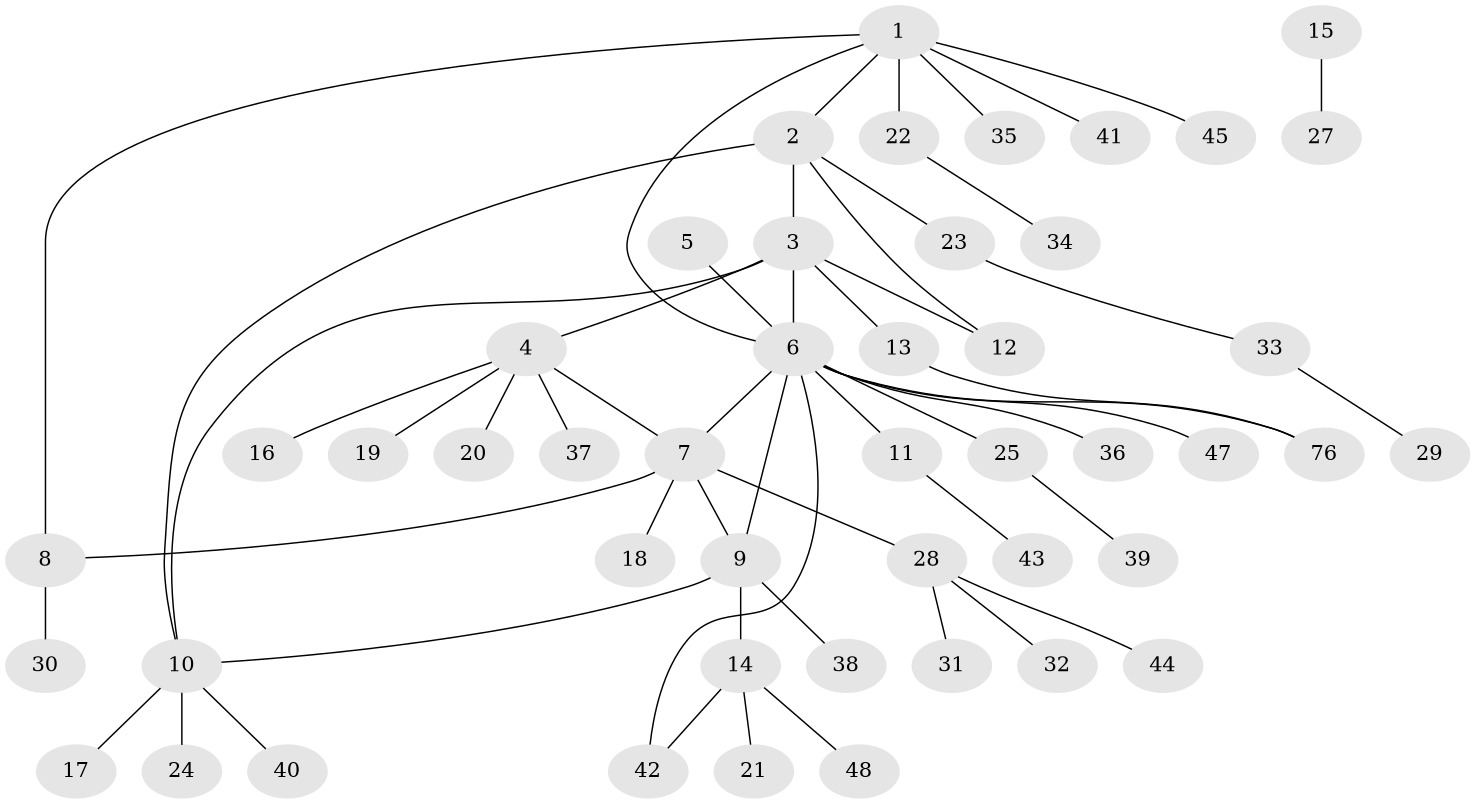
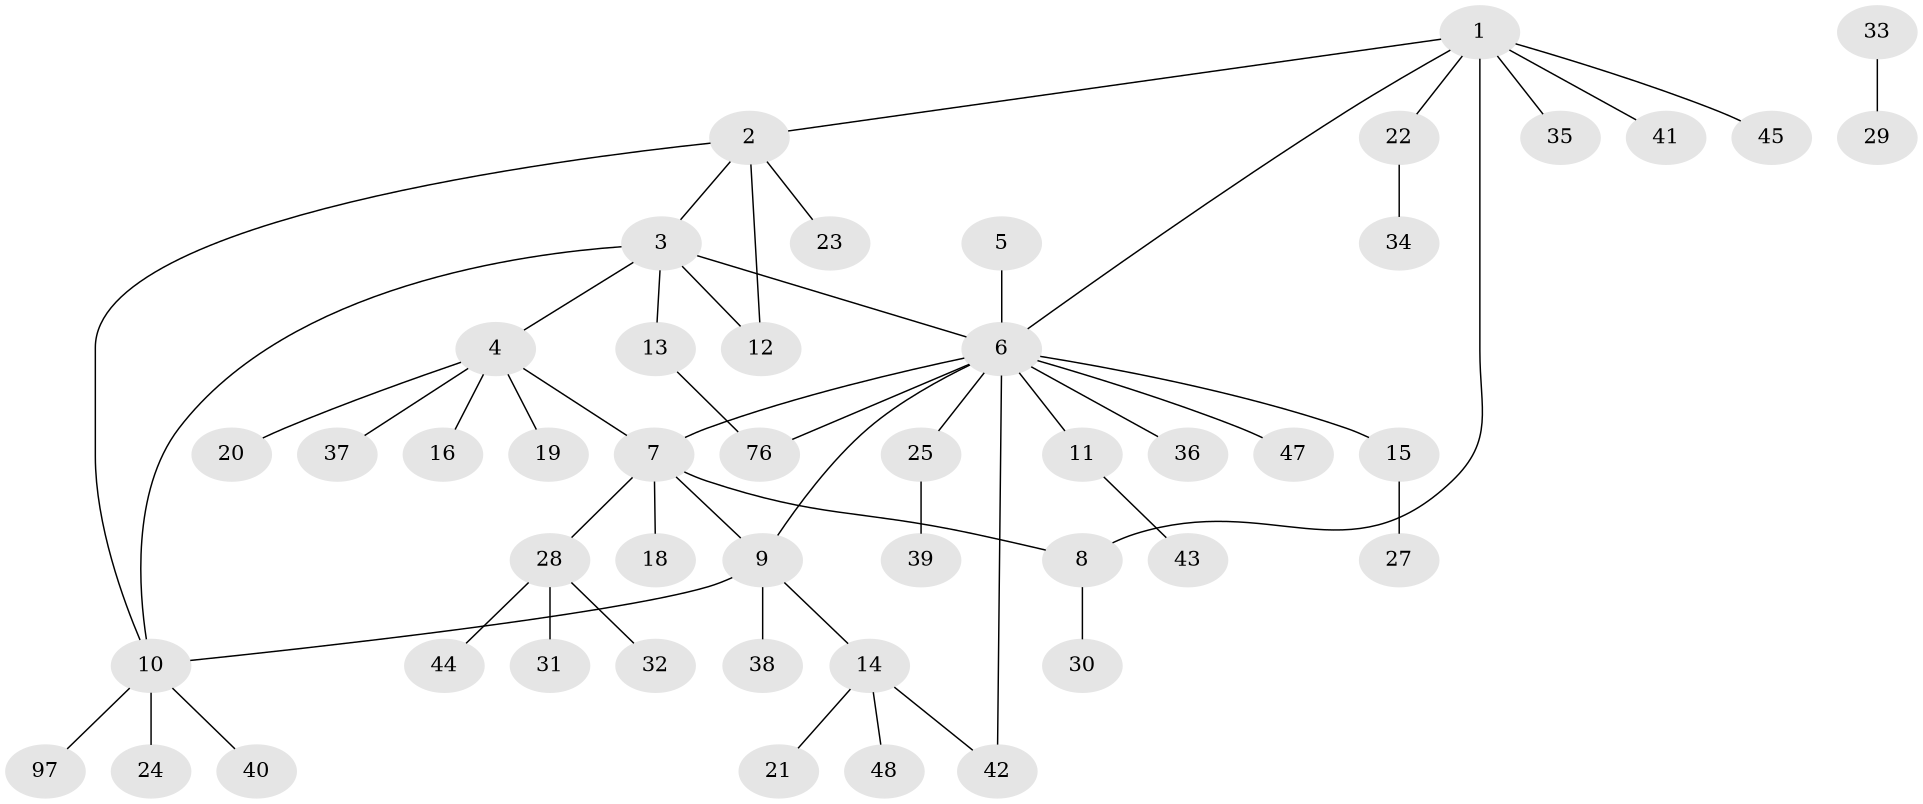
(1108, 304) -> none
none -> (1207, 389)
(76, 771) -> (45, 771)
